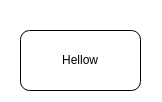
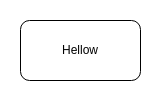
(81, 61) -> (81, 51)
